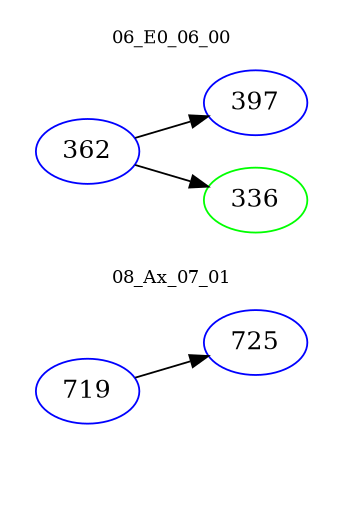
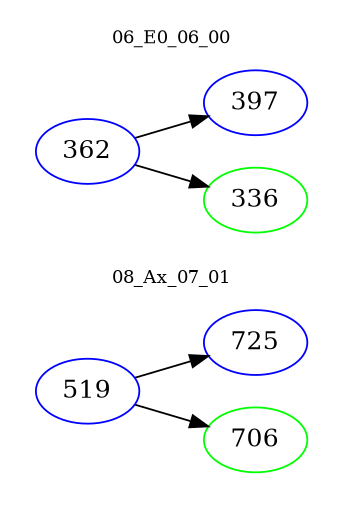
(88, 391) -> (88, 391)
none -> (256, 440)
